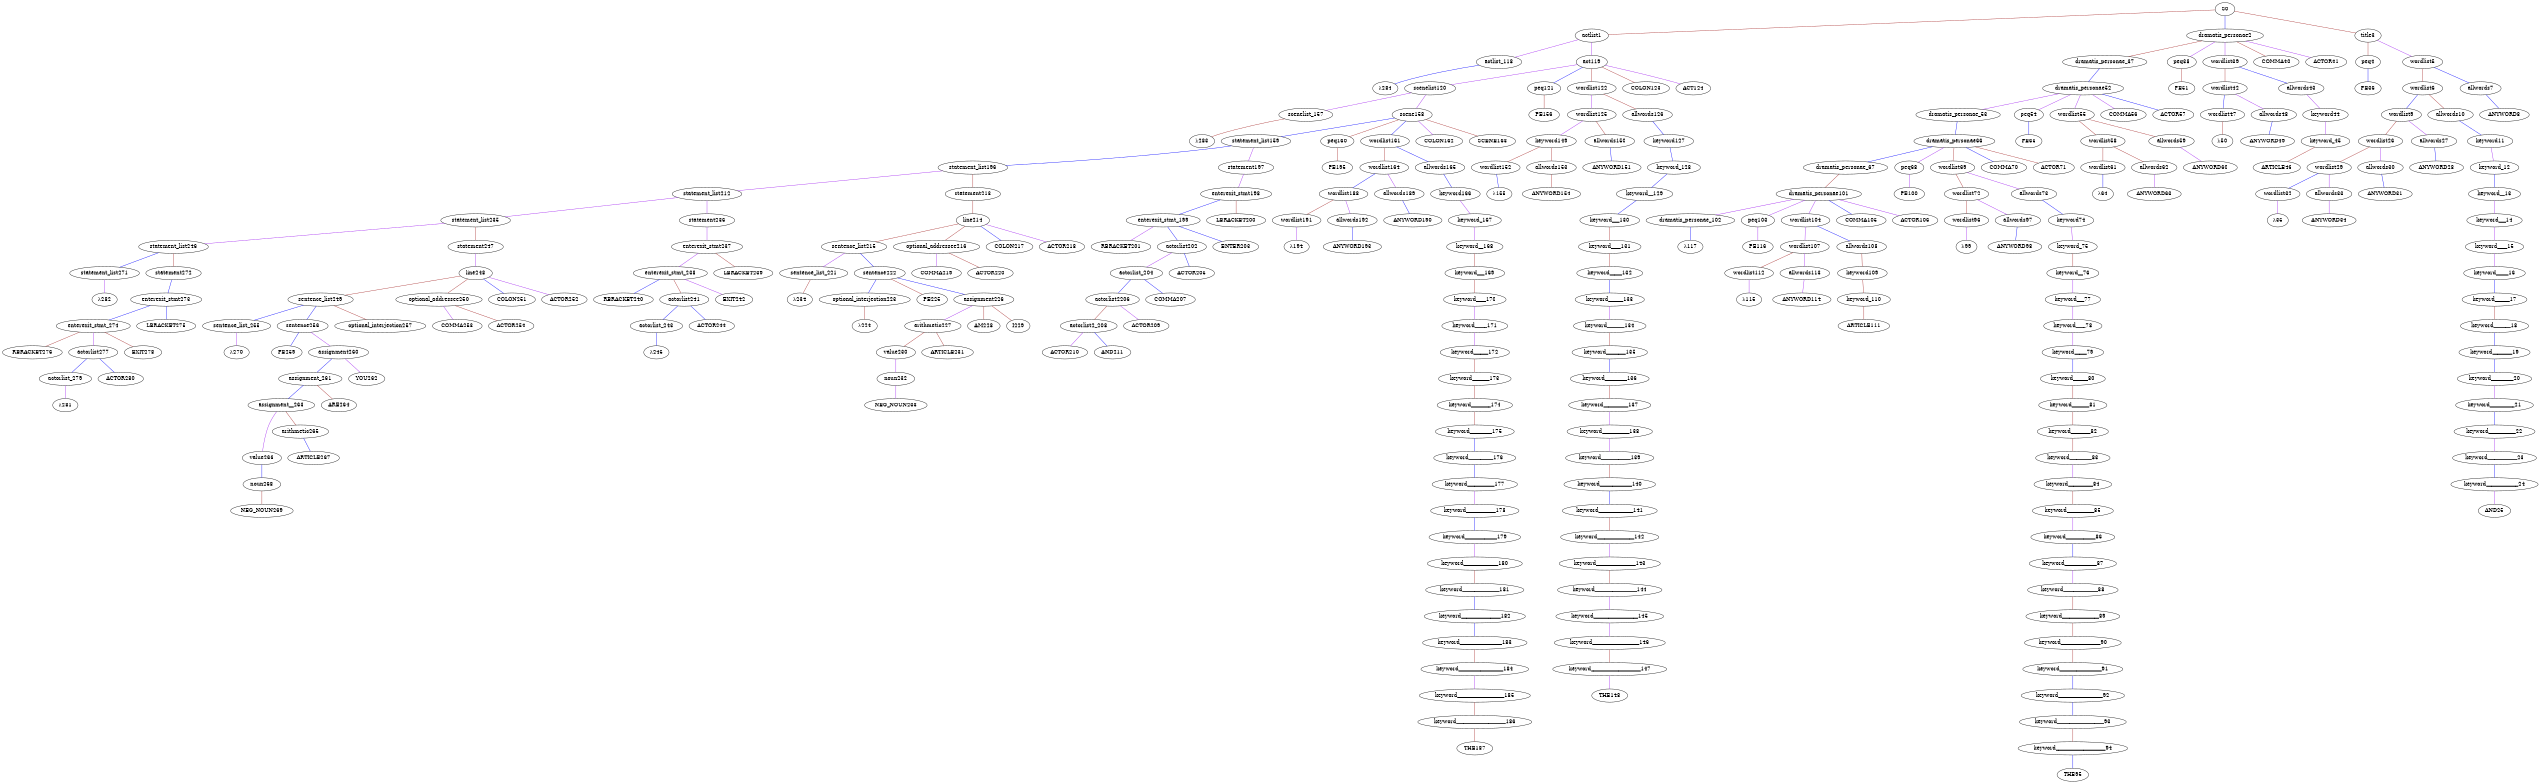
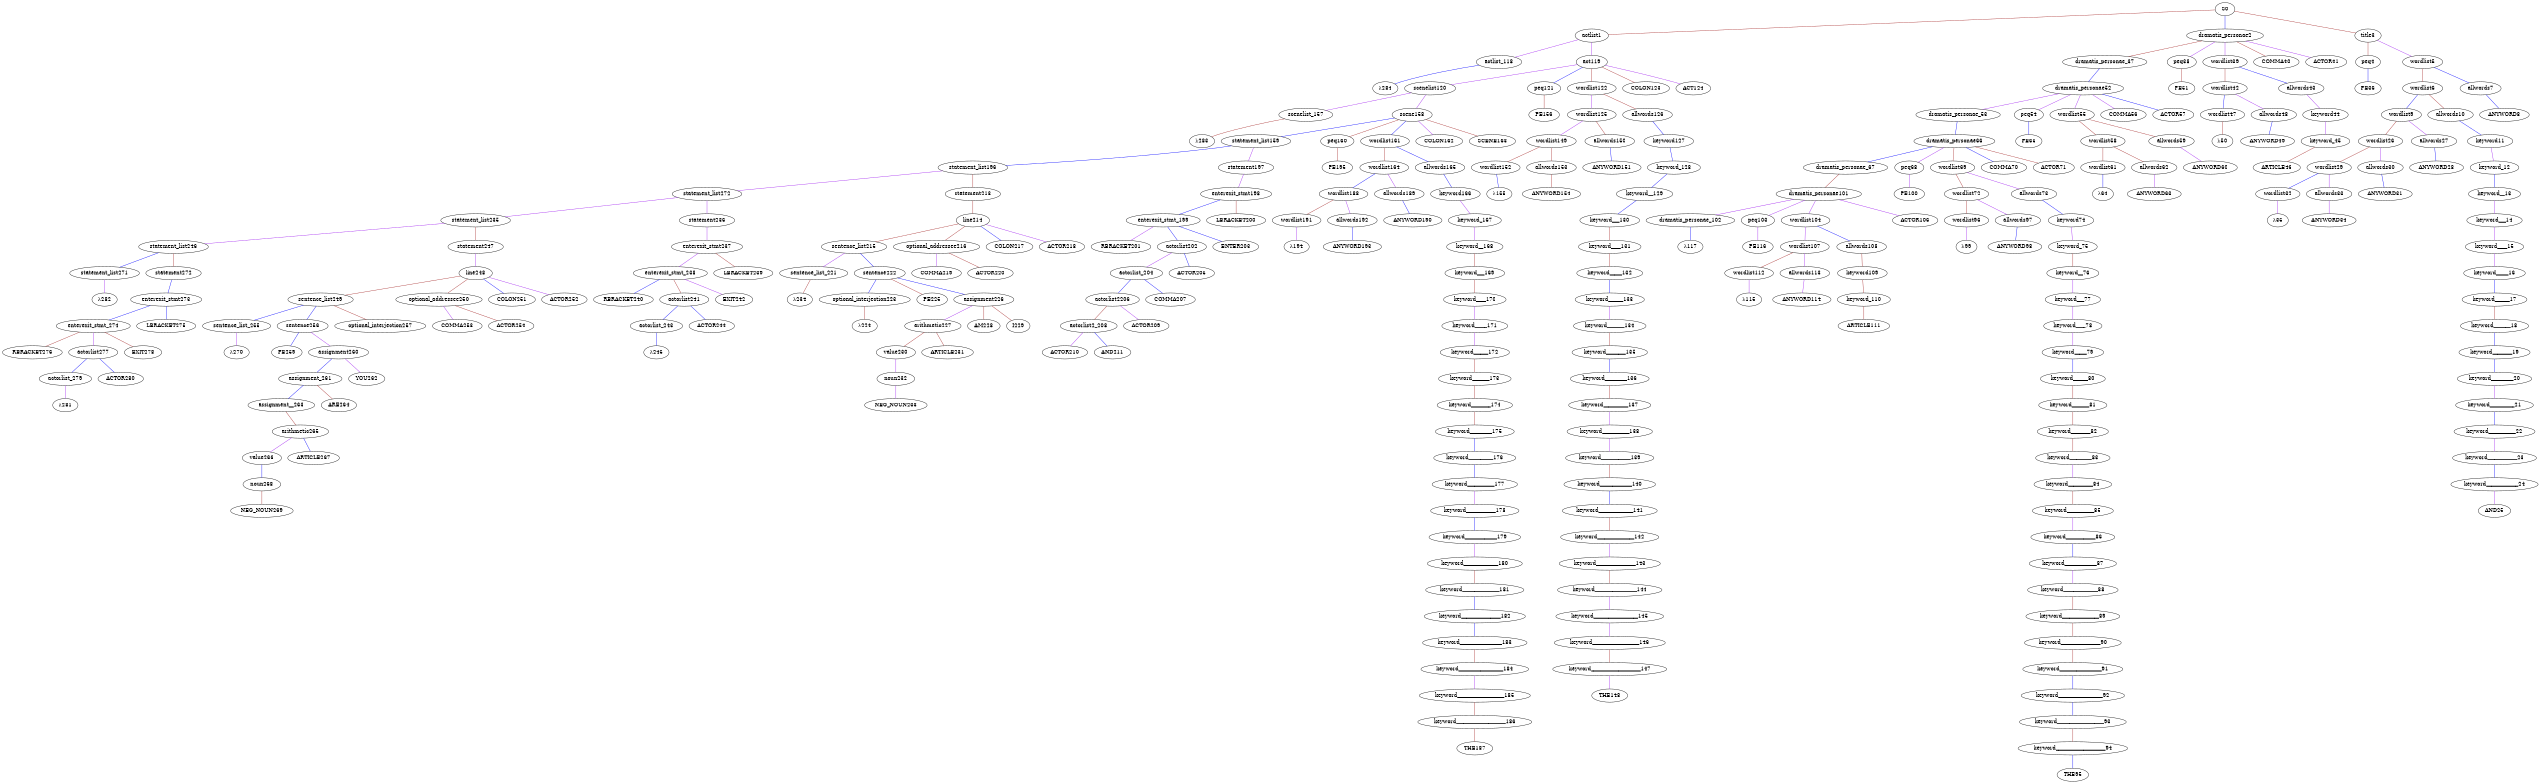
(1551, 141) -> (1551, 141)
(707, 194) -> (707, 194)
(1861, 220) -> none
(267, 431) -> (281, 445)
